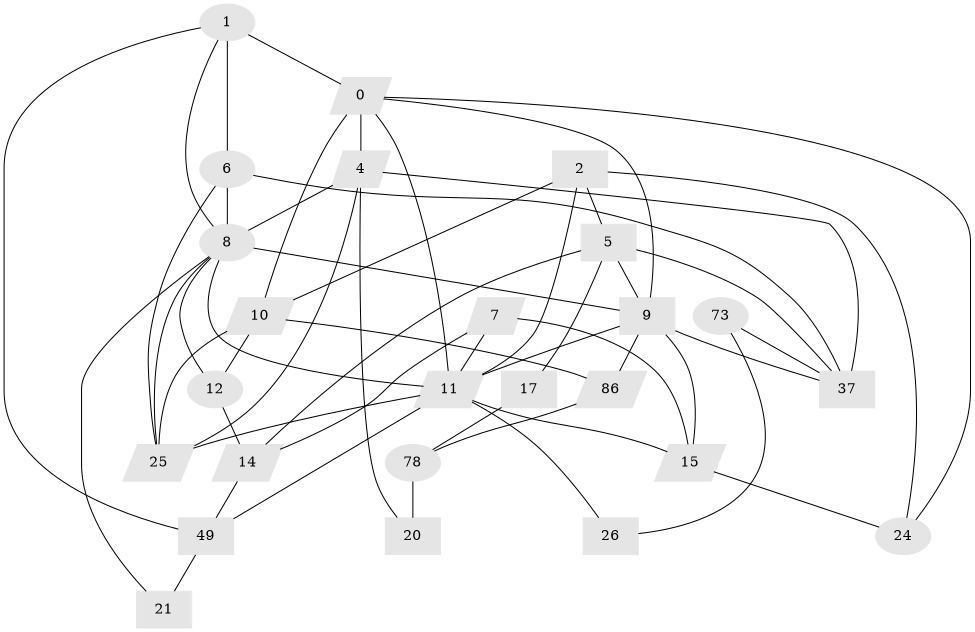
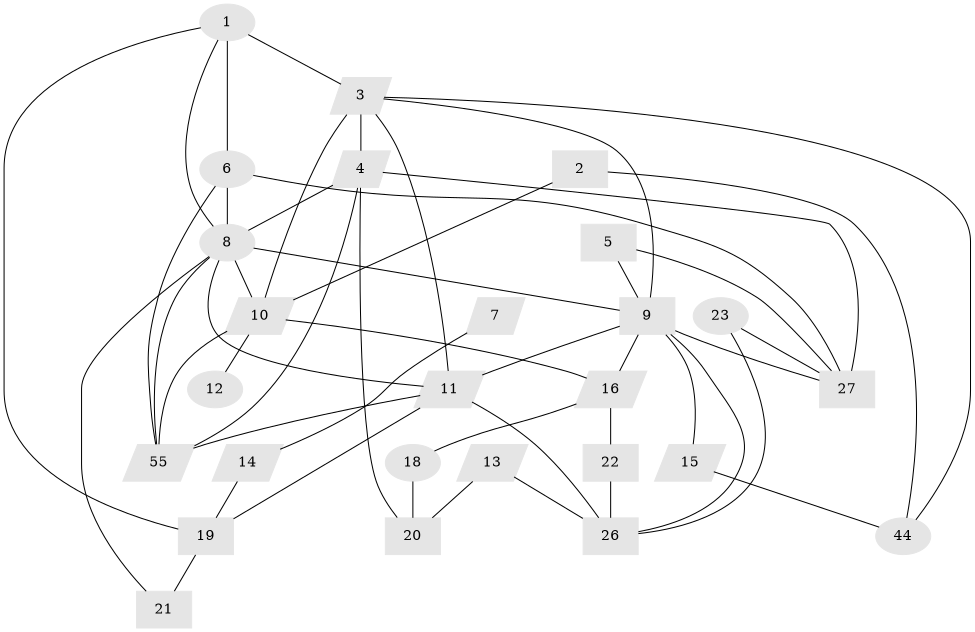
(361, 96) -> (361, 96)
(594, 204) -> none
(552, 289) -> none
(180, 313) -> (243, 279)
(721, 316) -> (721, 316)
(411, 327) -> none
(623, 348) -> none
(471, 356) -> none
(529, 389) -> none
(611, 389) -> (611, 389)
(847, 389) -> (847, 389)
(228, 418) -> none
(570, 426) -> none
none -> (744, 452)
(159, 463) -> (159, 463)
(413, 463) -> (413, 463)
none -> (492, 463)
none -> (611, 463)
(206, 536) -> (206, 536)
(903, 536) -> (903, 536)
